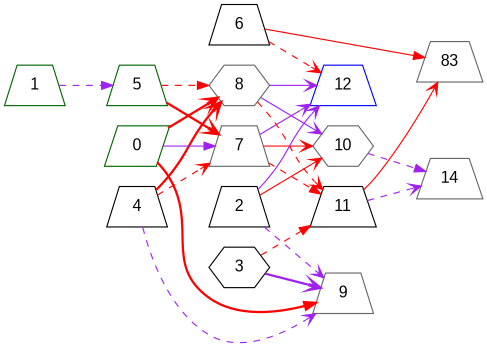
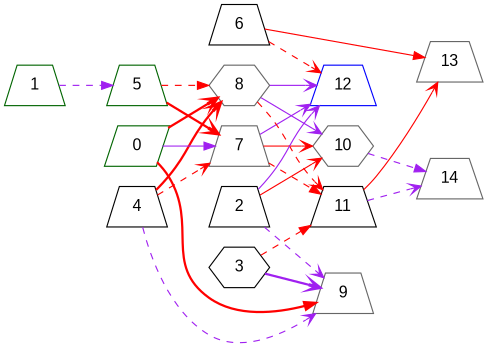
(450, 62) -> (450, 62)
